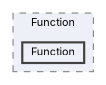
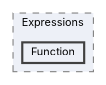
(53, 23) -> (53, 23)
